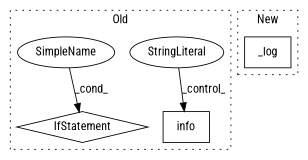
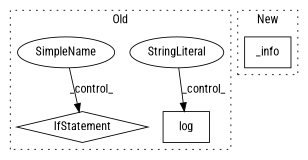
(268, 52) -> (268, 52)
(92, 90) -> (92, 90)
(186, 127) -> (186, 127)
